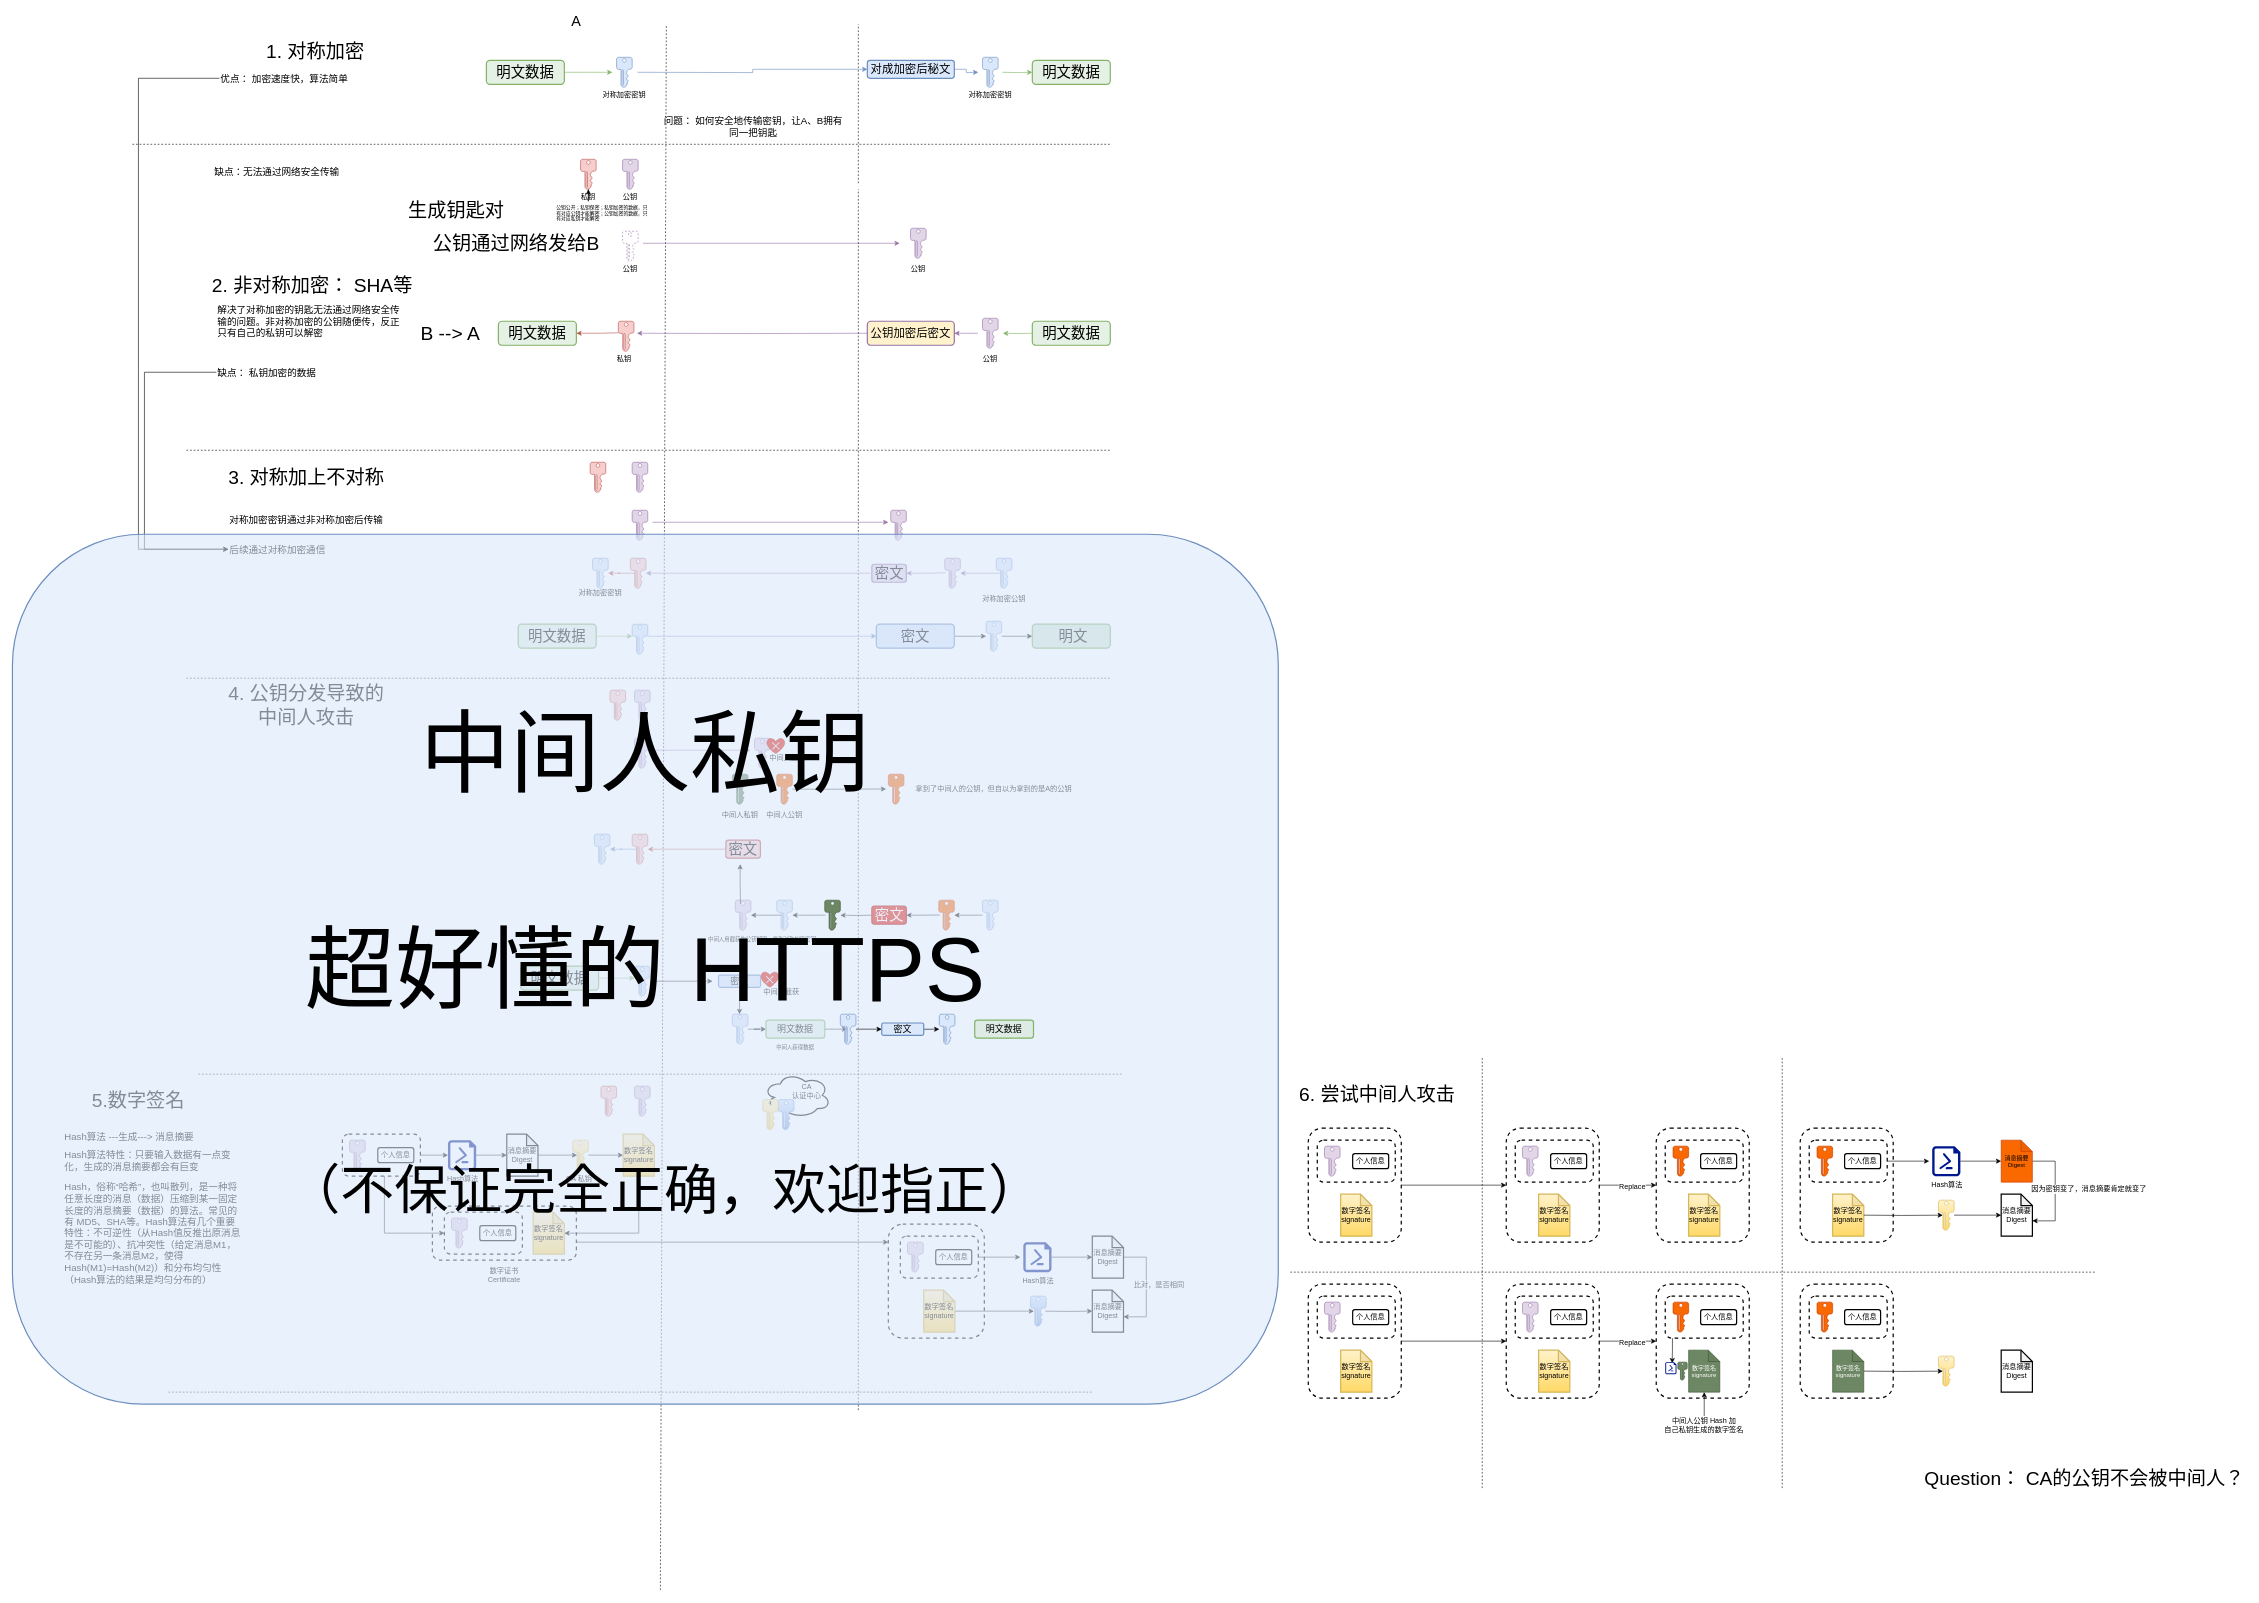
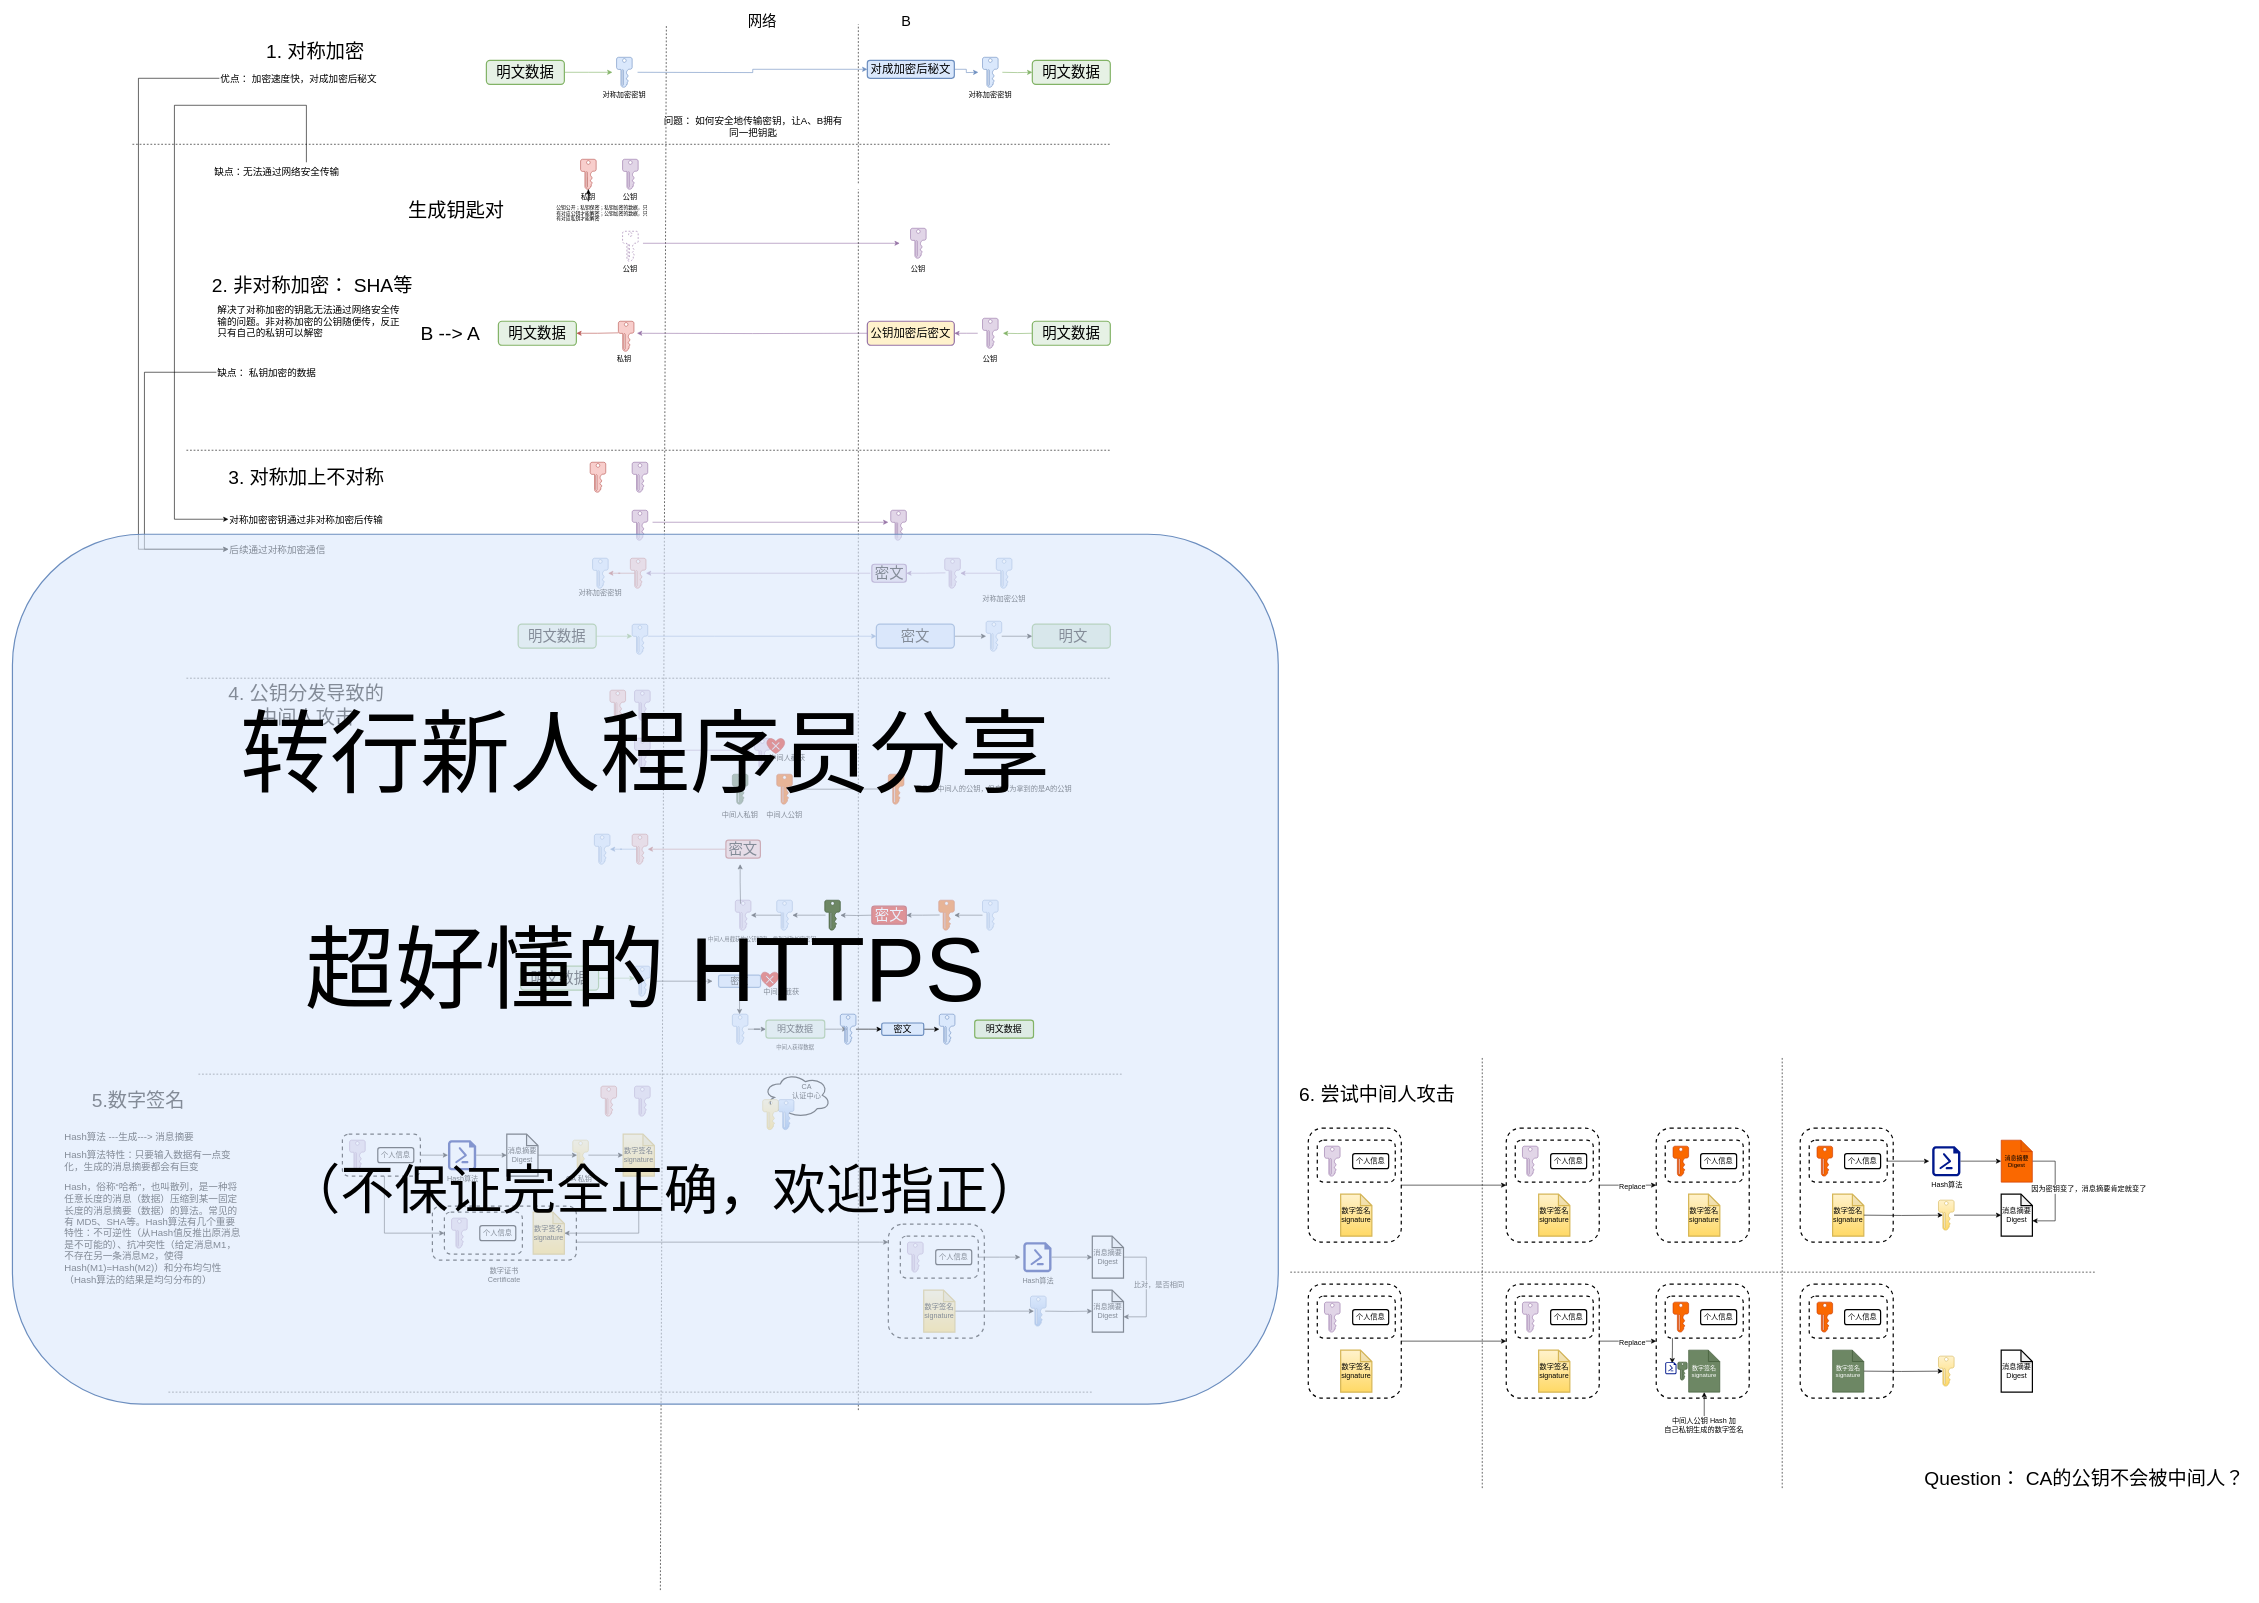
(576, 21) -> none
none -> (762, 21)
none -> (906, 21)
(284, 78) -> (299, 78)
(516, 243) -> none
none -> (174, 312)
(645, 969) -> (645, 969)
